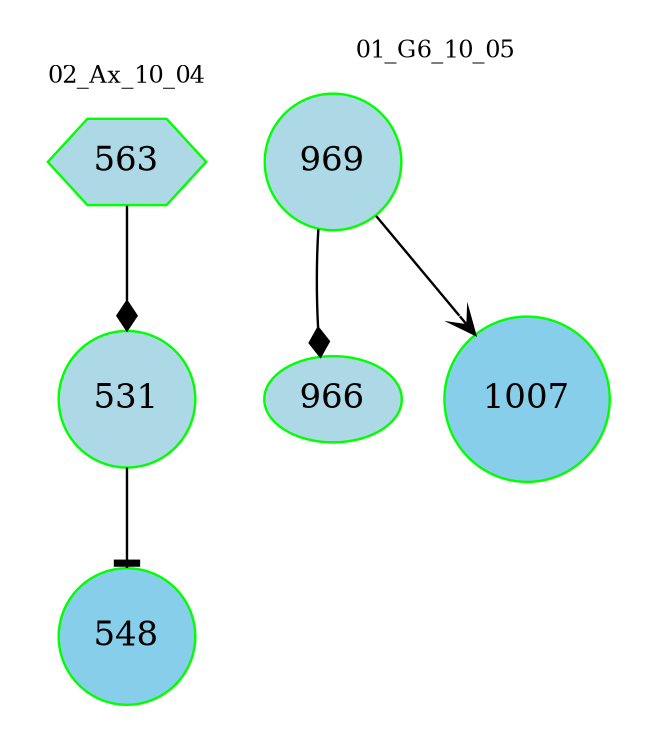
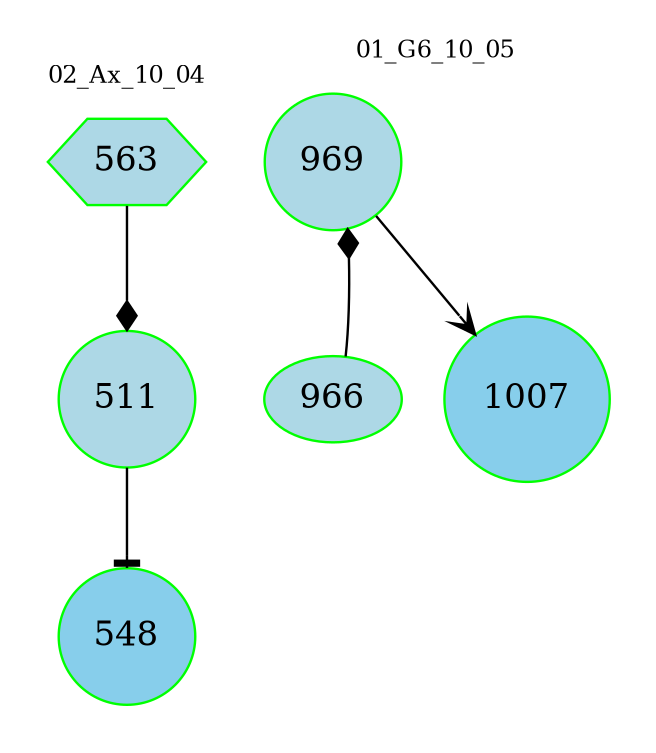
(317, 278) -> (349, 307)
(127, 399) -> (127, 399)
